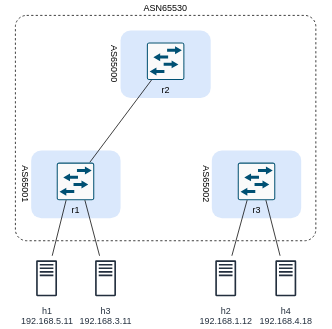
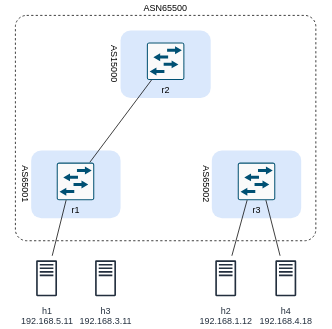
(165, 8) -> (165, 8)
(119, 26) -> (119, 26)
(92, 228) -> none
